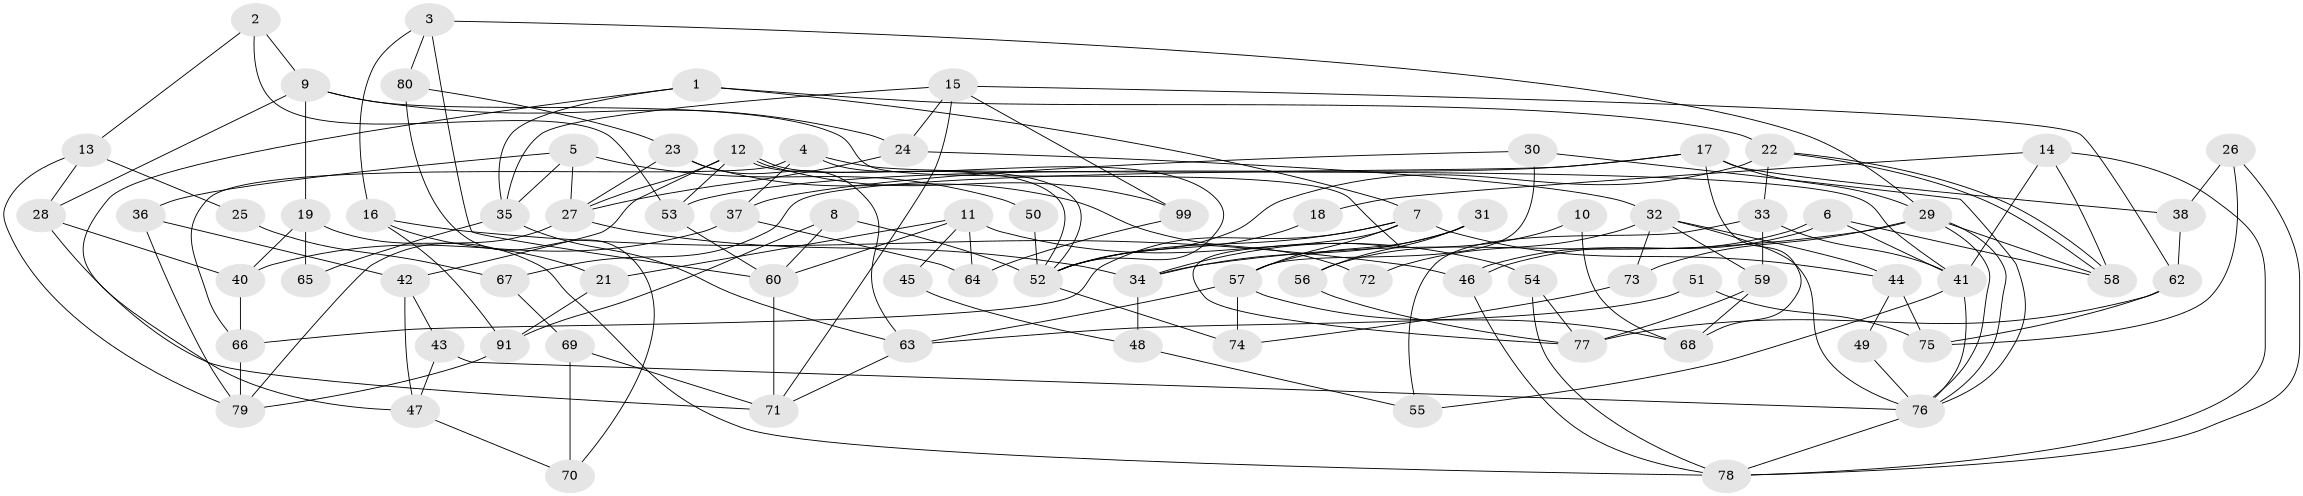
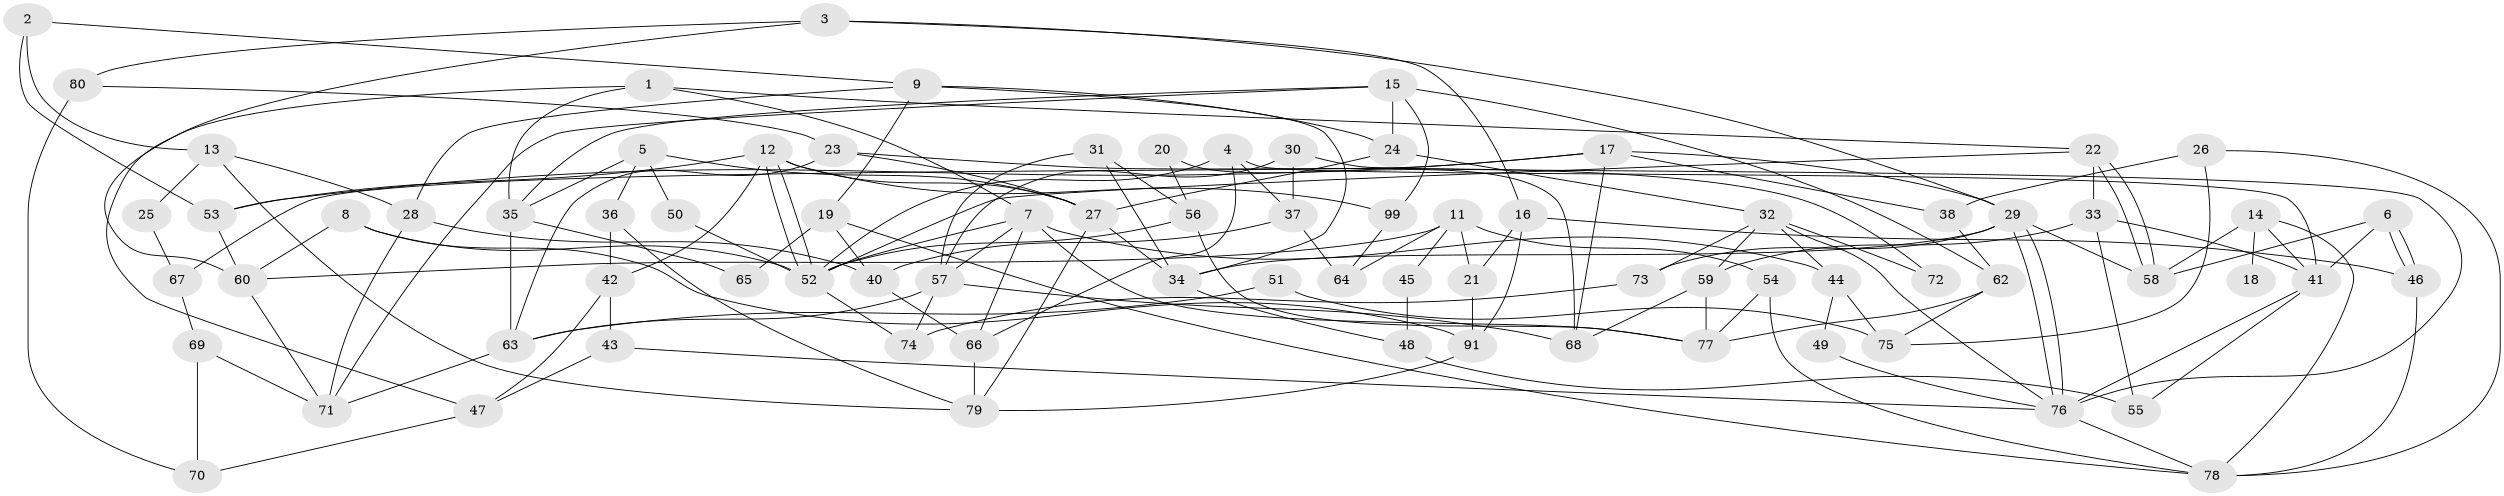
(1582, 216) -> (1163, 150)
(1178, 248) -> (981, 243)
